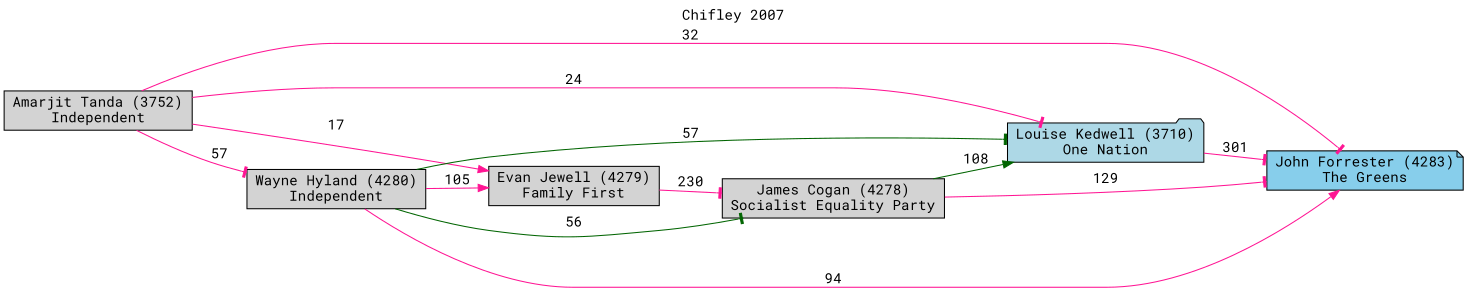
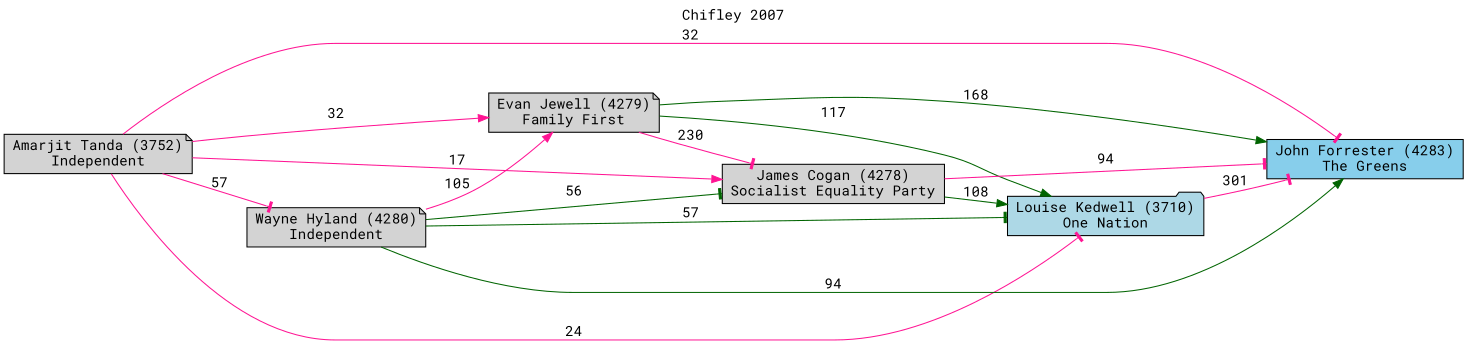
none -> (959, 102)
(98, 111) -> (98, 154)
(336, 126) -> (336, 114)
none -> (854, 137)
none -> (452, 168)
(1365, 171) -> (1365, 159)
(1106, 179) -> (1106, 160)
(574, 186) -> (574, 113)
(336, 189) -> (336, 227)
(850, 287) -> (869, 292)
